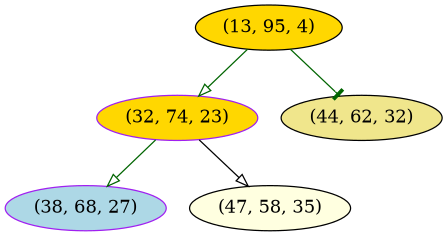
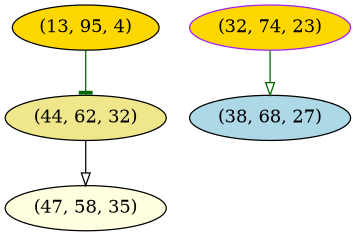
(228, 68) -> none
(219, 159) -> (86, 157)
(86, 208) -> (270, 118)
